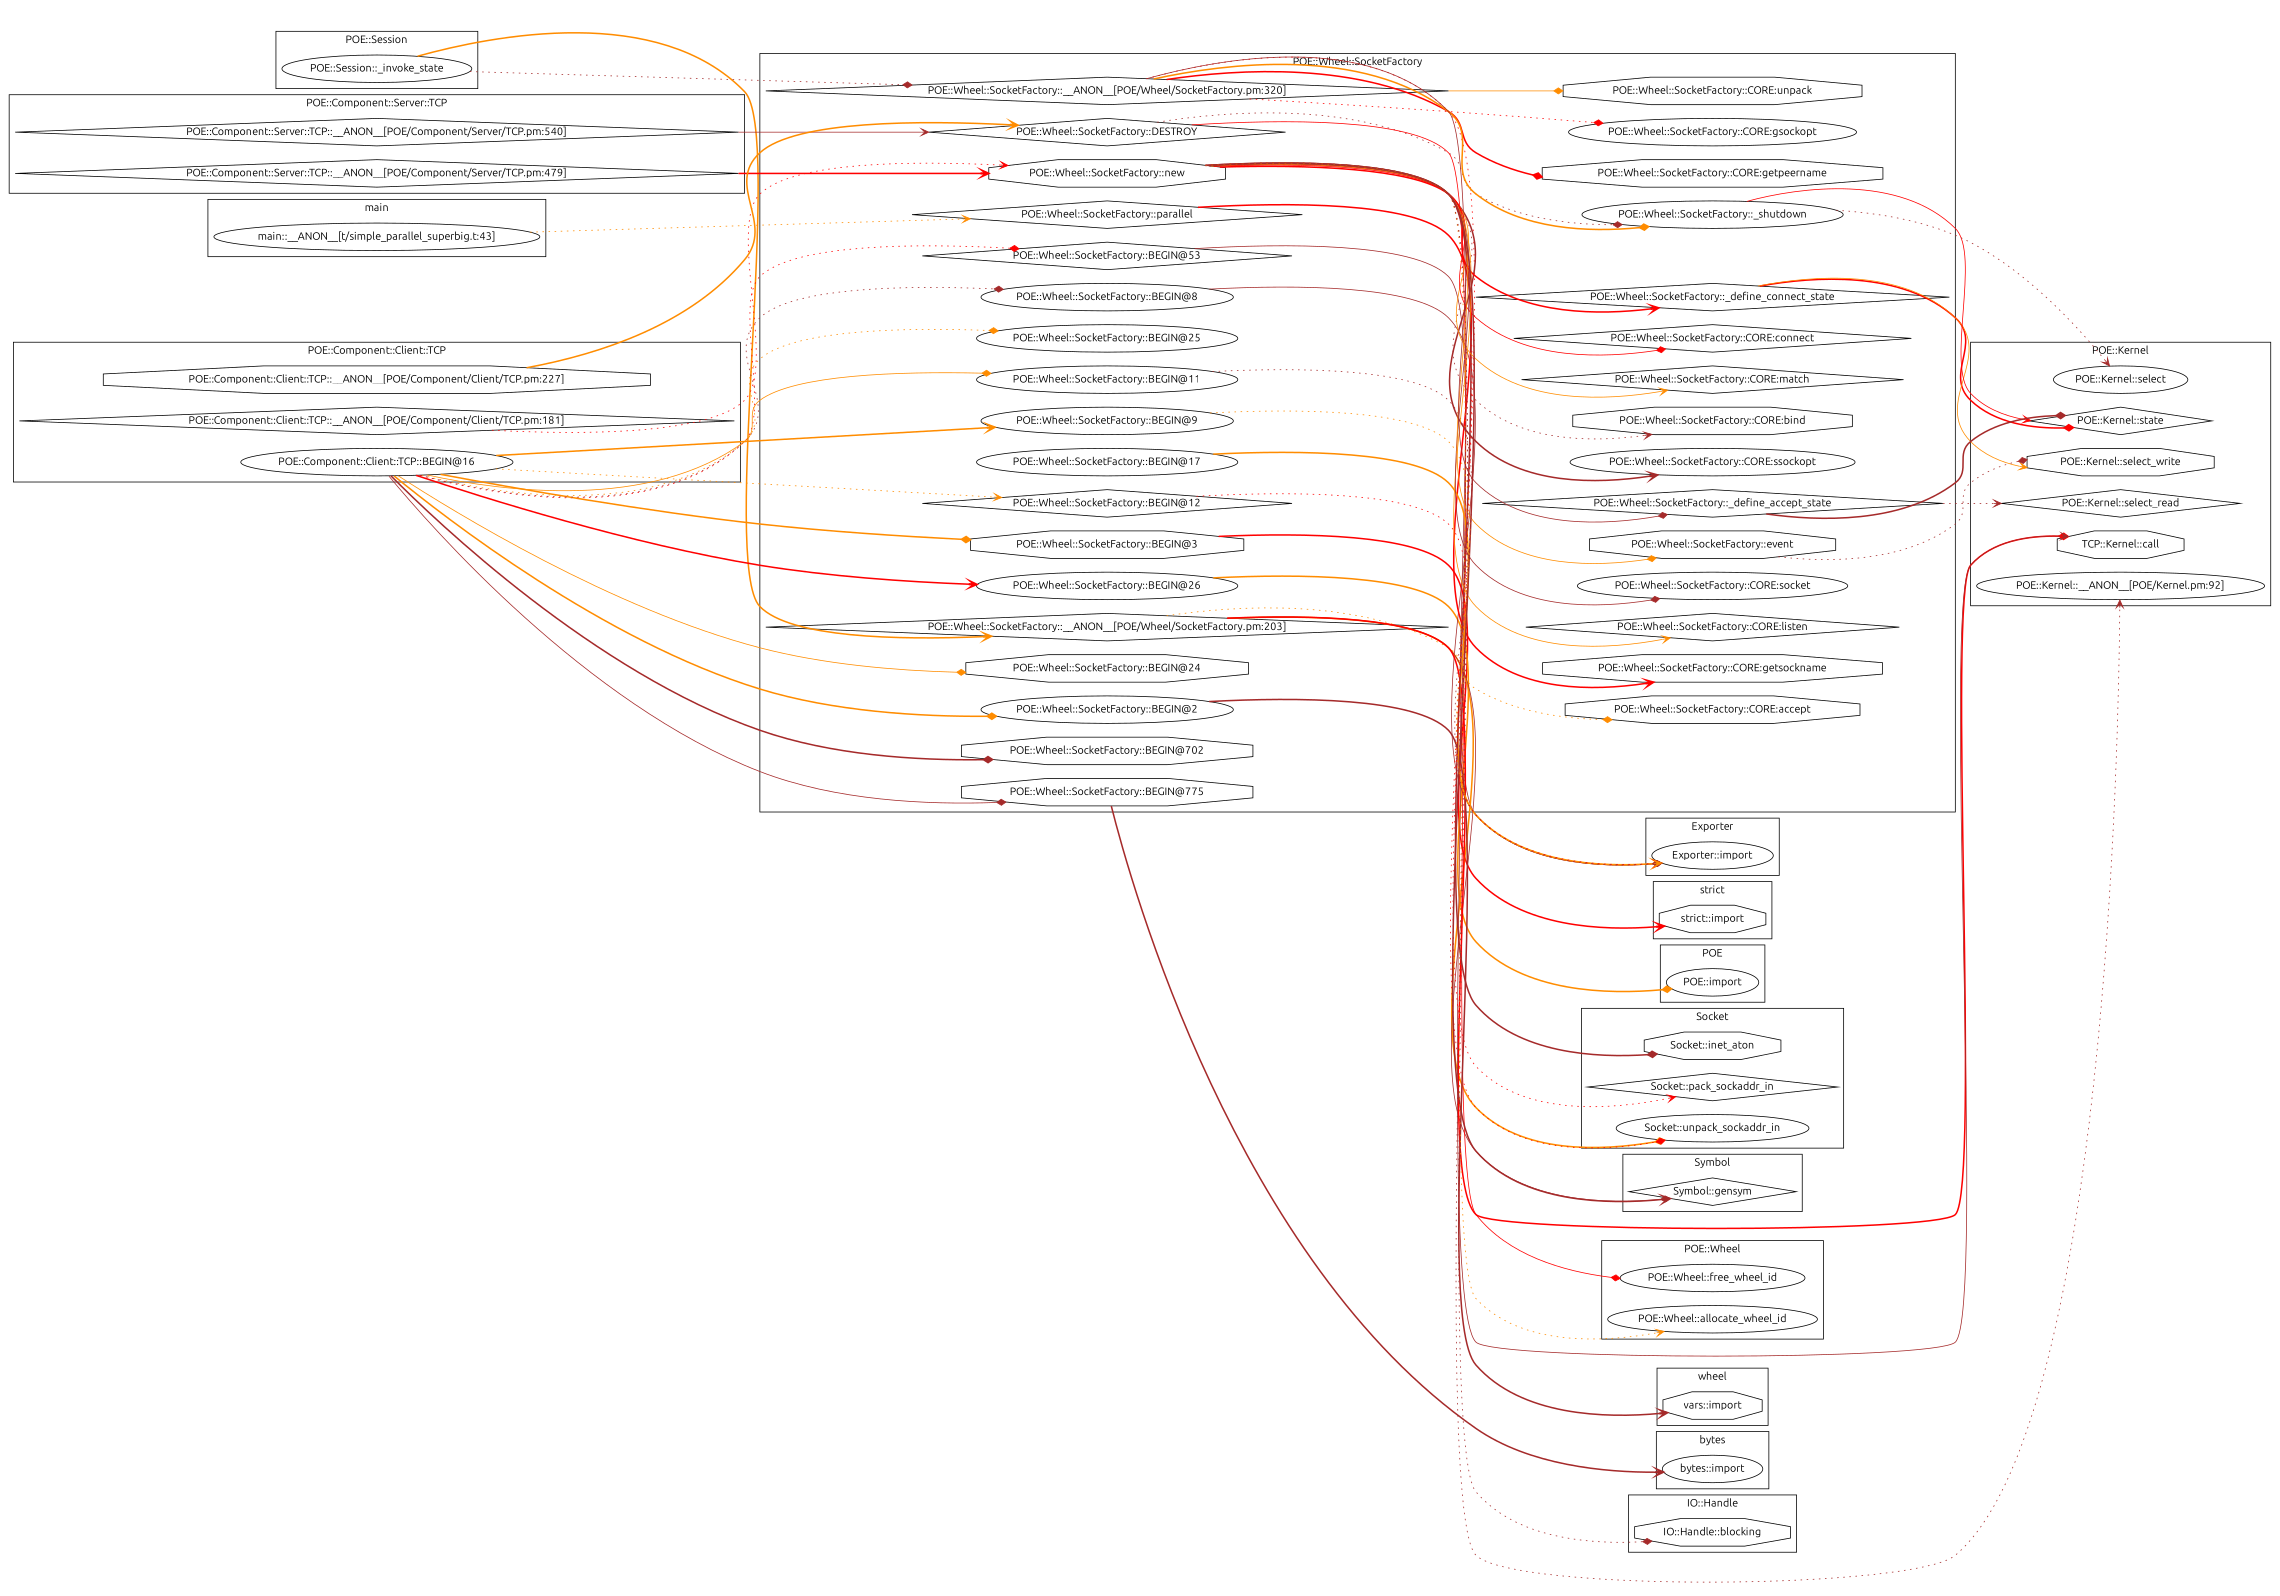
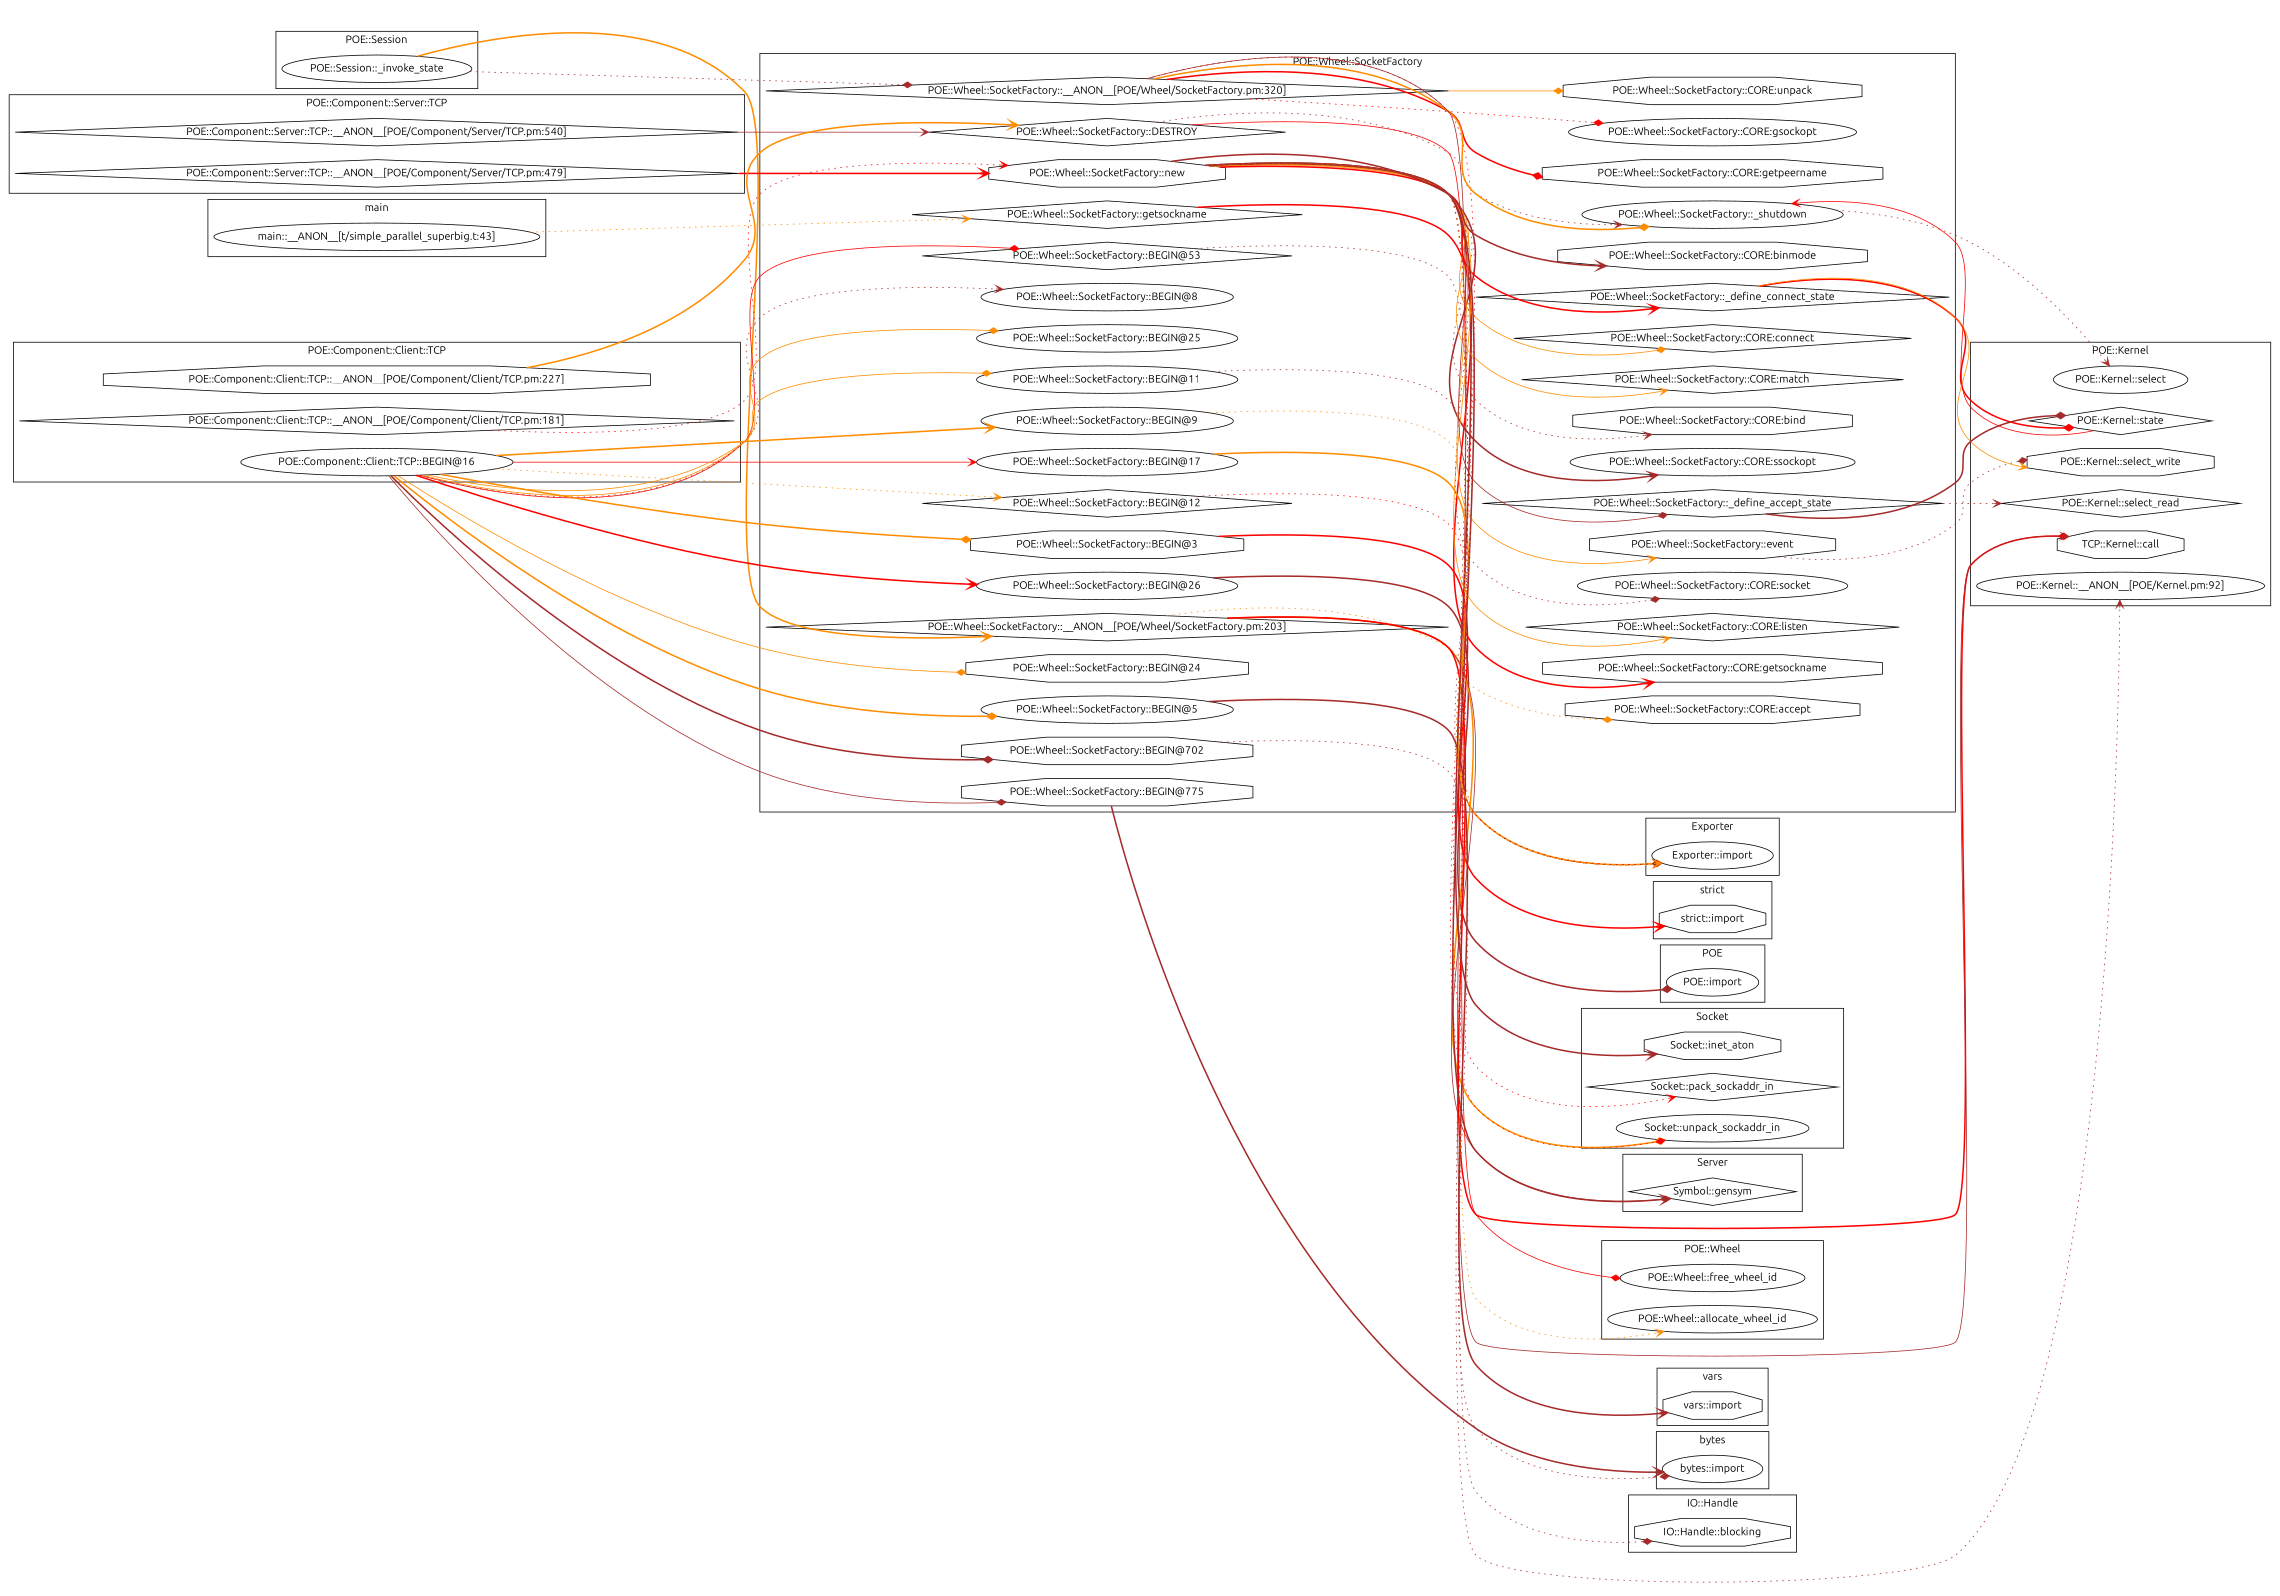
(1341, 118) -> (1341, 118)
(1107, 215) -> (1107, 215)
(1950, 224) -> (1964, 307)
none -> (1713, 256)
(765, 273) -> (765, 273)
(1453, 289) -> (1453, 289)
(767, 313) -> (767, 313)
(1441, 313) -> none
(1481, 321) -> (1481, 321)
(1465, 327) -> (1465, 327)
(777, 349) -> (777, 349)
(1465, 349) -> (1465, 349)
none -> (729, 462)
(1441, 478) -> (1441, 478)
(1465, 568) -> (1465, 568)
(1444, 603) -> (1455, 619)
(1107, 710) -> (1107, 710)
none -> (1464, 1082)
(1713, 1163) -> (1713, 1163)
(1713, 1377) -> (1713, 1377)
